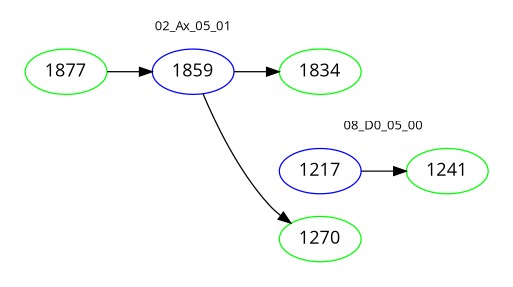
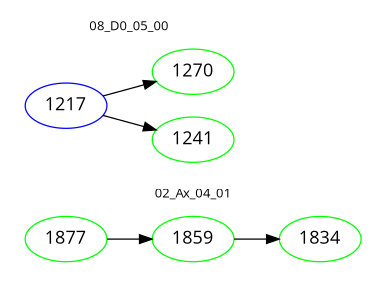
(193, 27) -> (193, 194)
(193, 72) -> (193, 239)
(236, 159) -> (124, 90)
